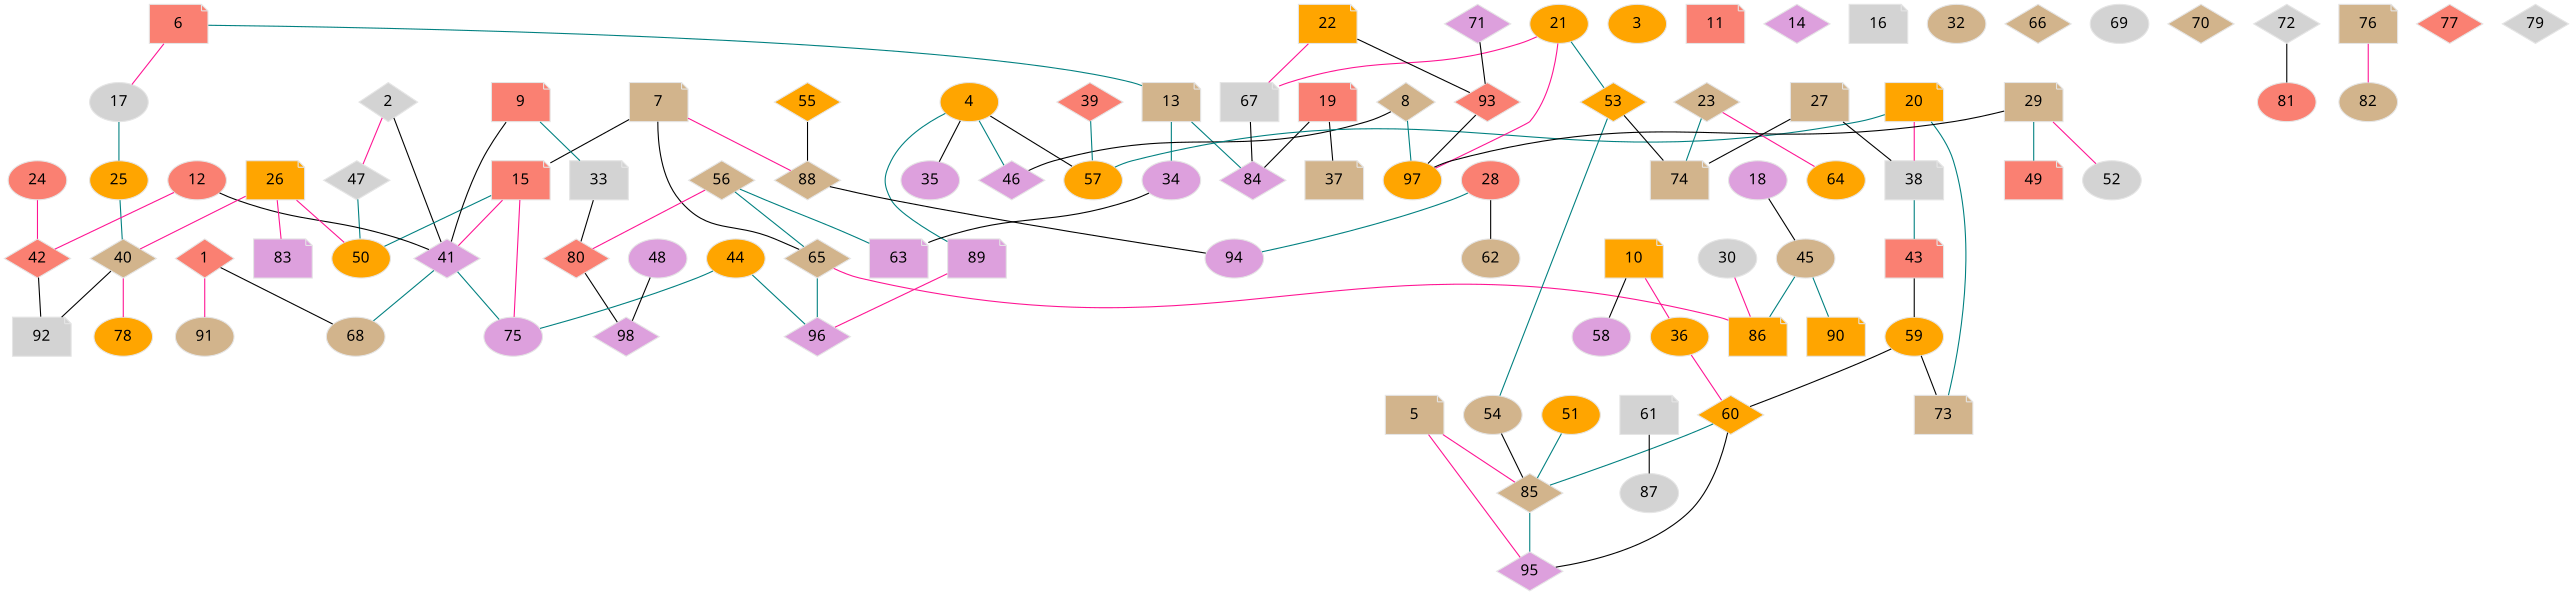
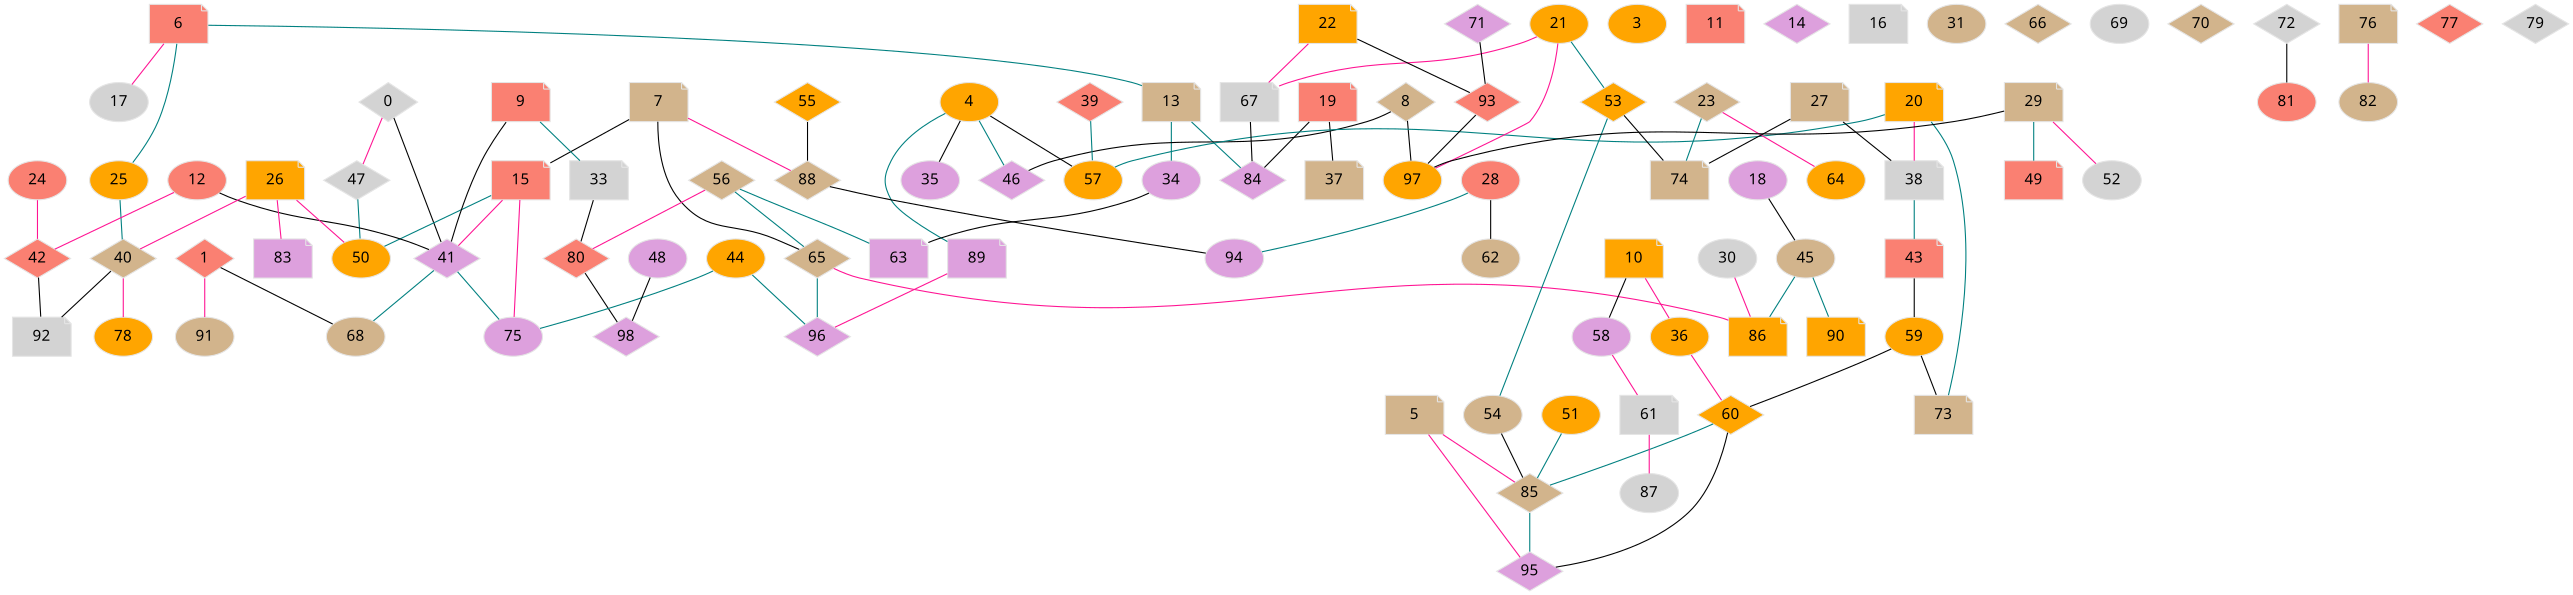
(1957, 24) -> (1957, 24)
(388, 102) -> (388, 102)
(119, 141) -> (164, 107)
(1409, 141) -> (1409, 141)
none -> (1625, 375)
(1649, 457) -> (1649, 457)
